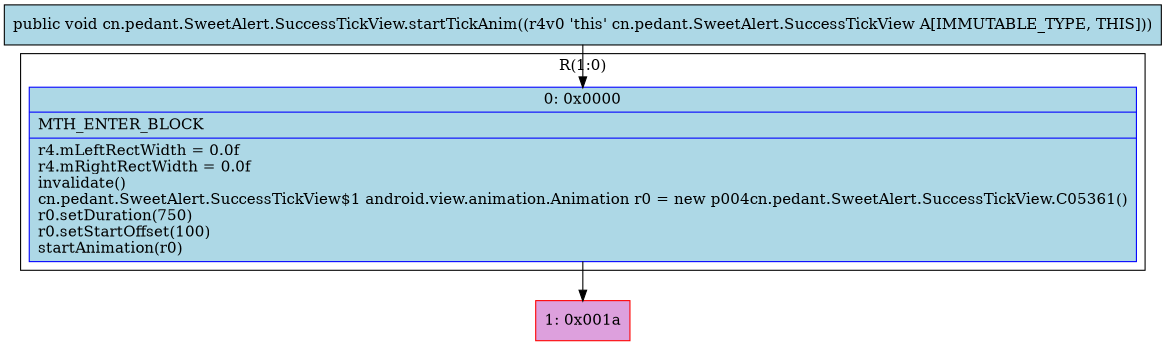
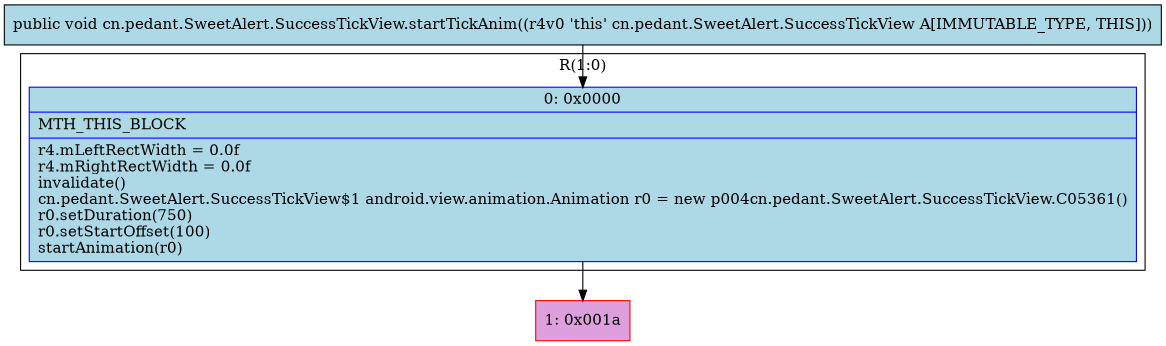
(121, 125) -> (112, 125)
